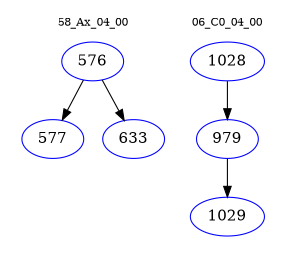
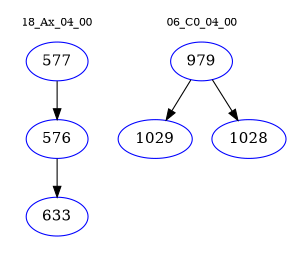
(93, 23) -> (57, 23)
(75, 95) -> (57, 95)
(227, 95) -> (222, 95)
